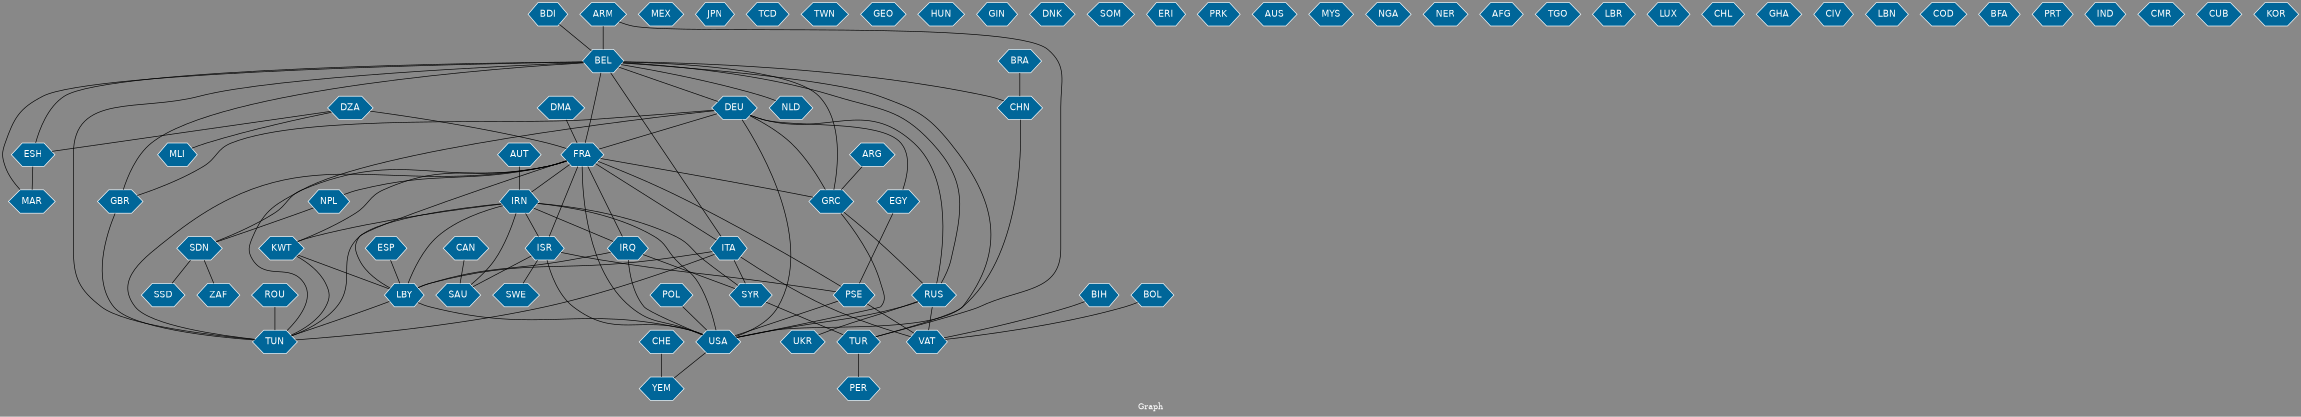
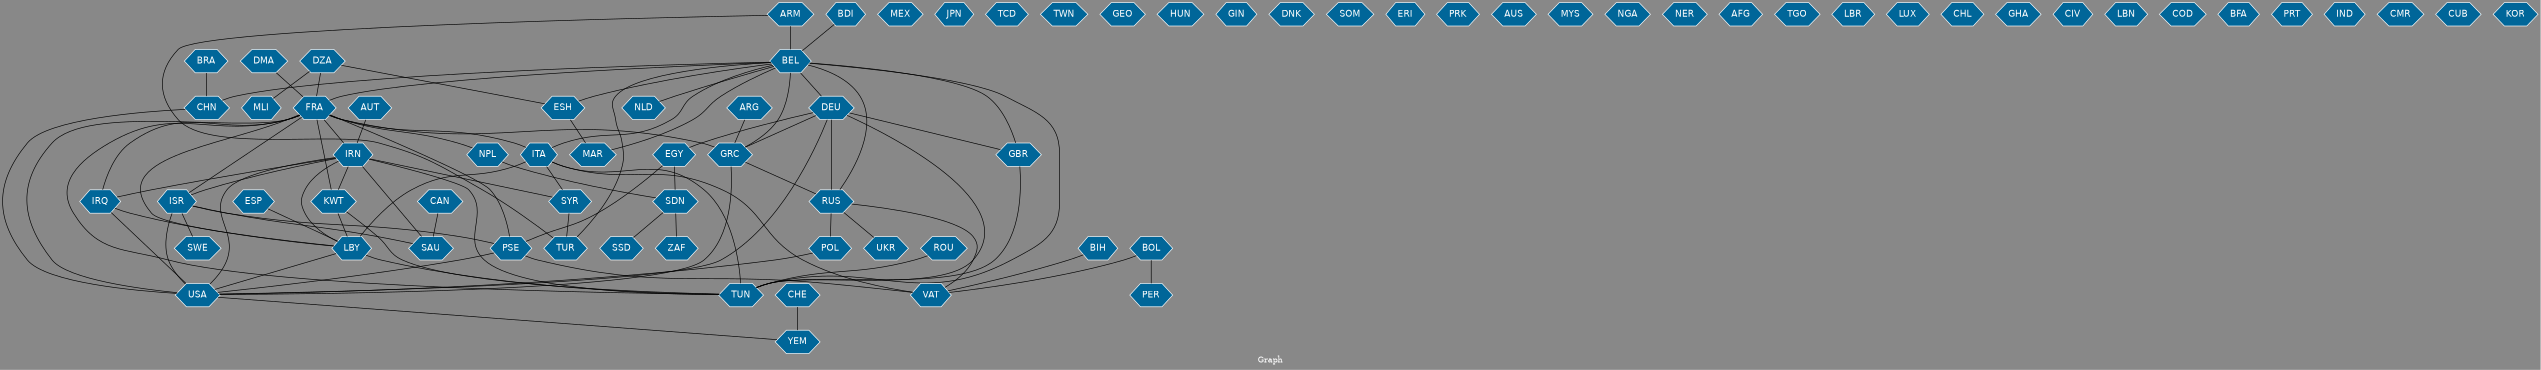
(658, 131) -> none
(383, 170) -> (675, 180)
(671, 265) -> none
(828, 322) -> (831, 225)
(859, 365) -> (1151, 272)
